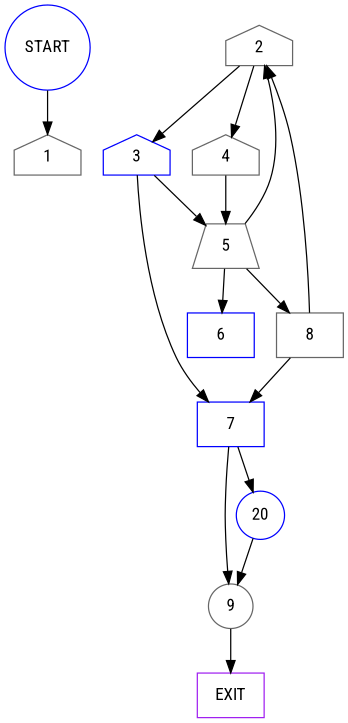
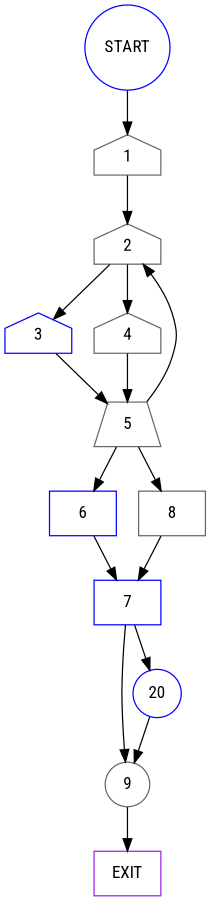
(300, 193) -> (127, 193)
(153, 289) -> (102, 552)
